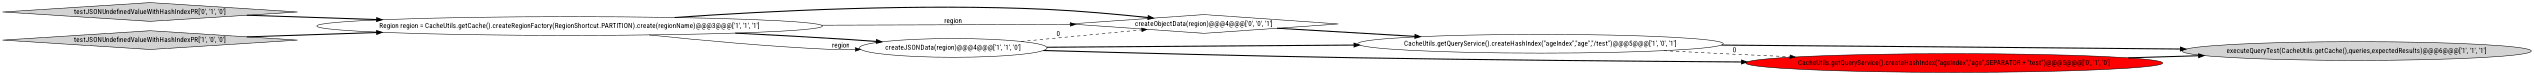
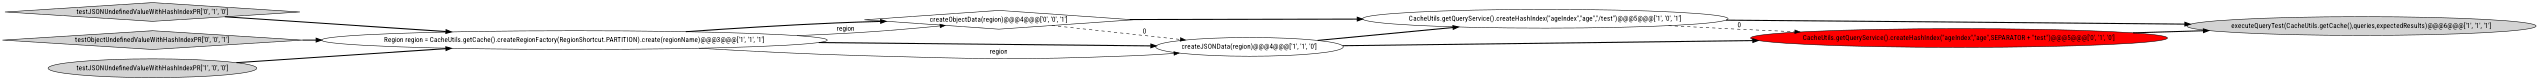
(1081, 36) -> (1116, 32)
(150, 40) -> (152, 68)
none -> (152, 40)
